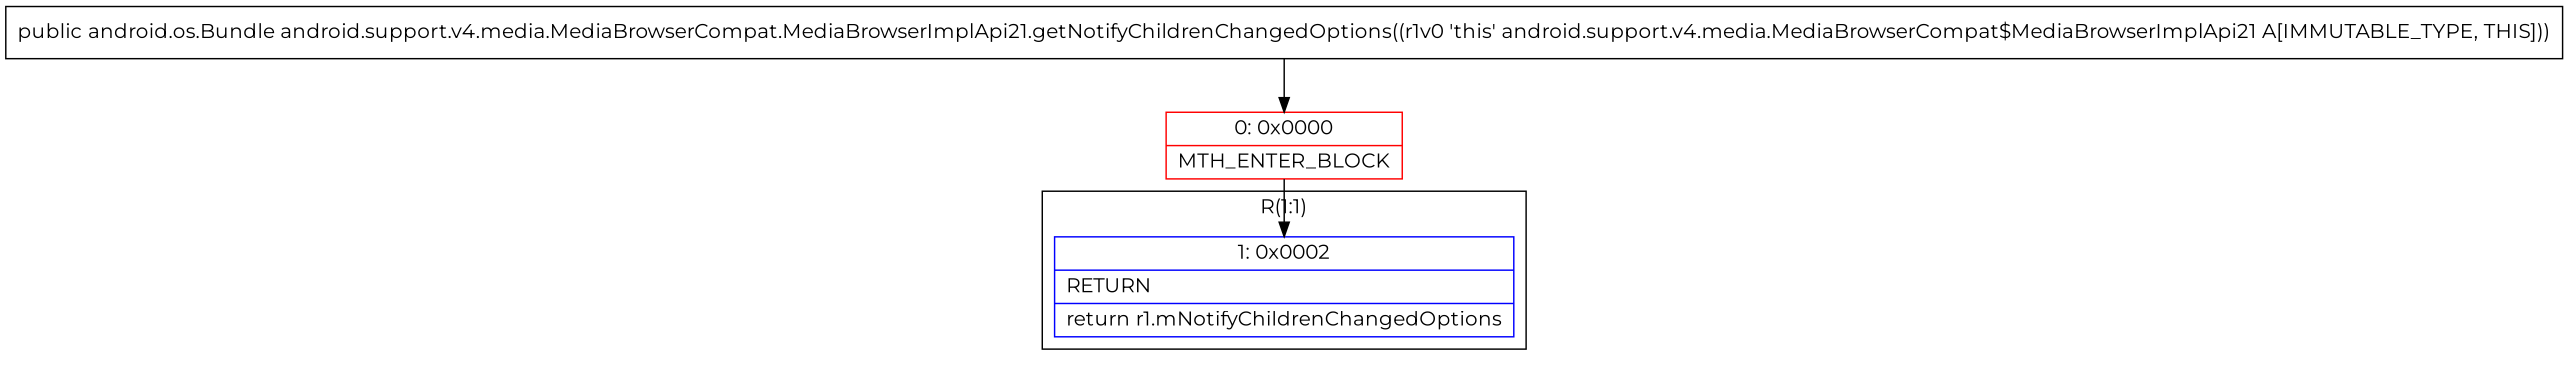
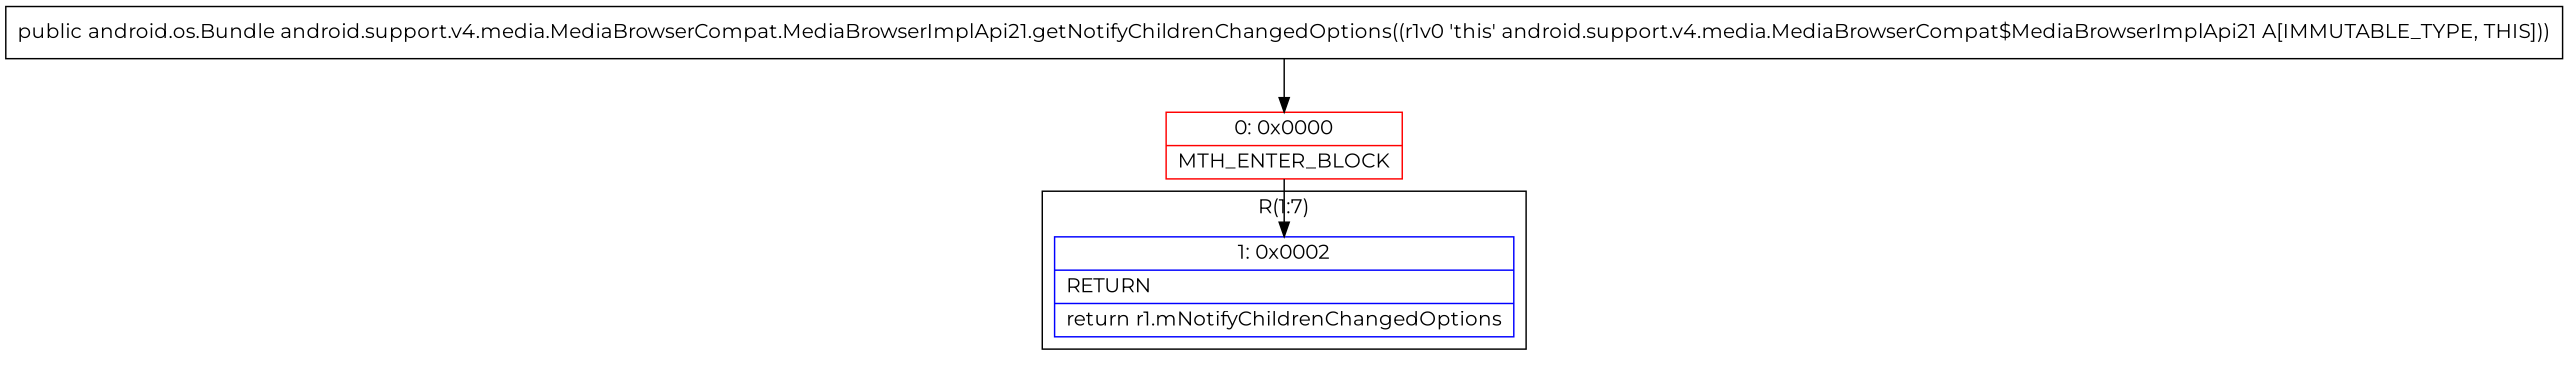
(1284, 208) -> (1284, 208)
